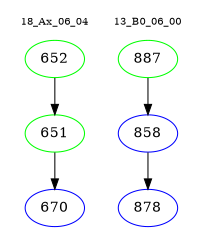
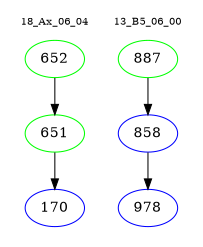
(148, 22) -> (148, 22)
(55, 208) -> (55, 208)
(148, 208) -> (148, 208)
